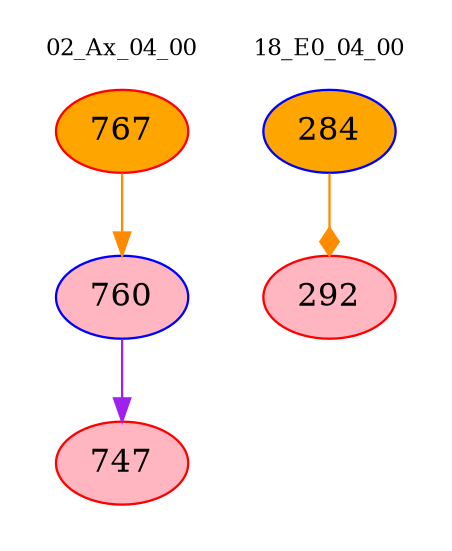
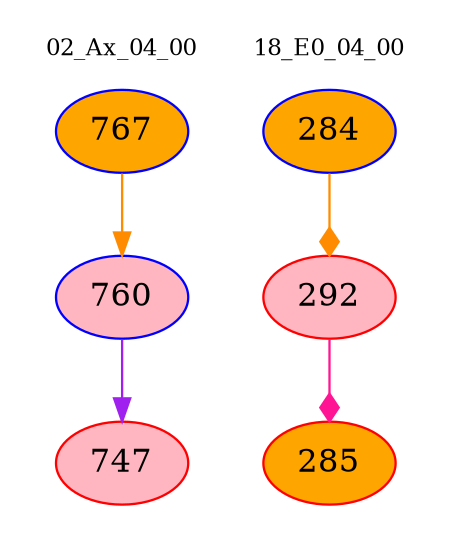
(122, 131) -> (122, 131)
none -> (329, 463)
